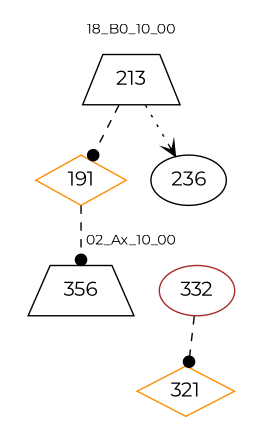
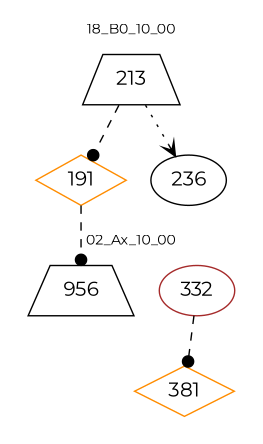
(81, 291) -> (81, 291)
(186, 391) -> (184, 391)
